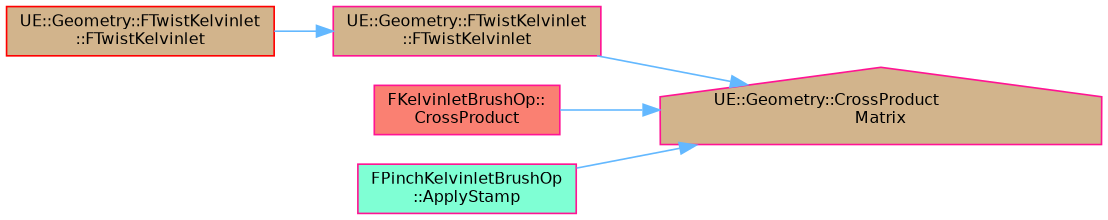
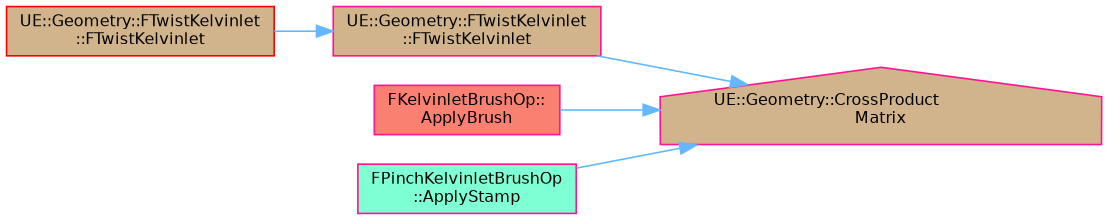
(467, 110) -> (467, 110)
